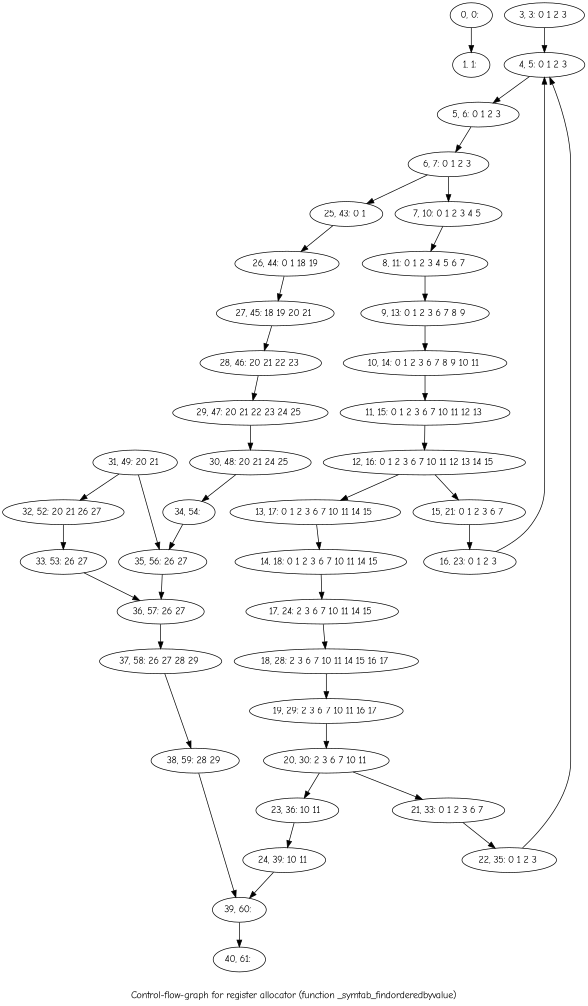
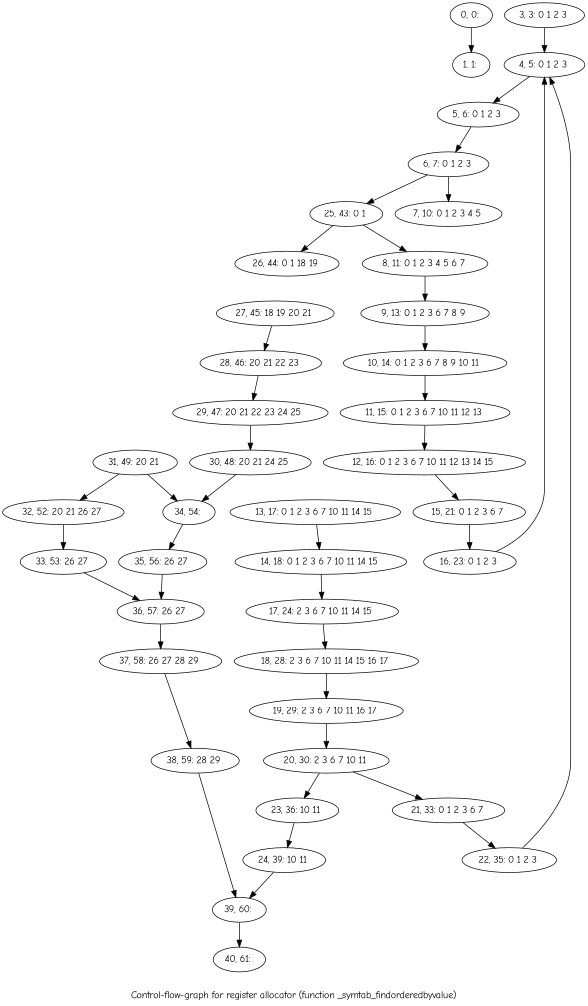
(438, 236) -> (382, 236)
(282, 285) -> none
(373, 486) -> none
(148, 509) -> (160, 485)
